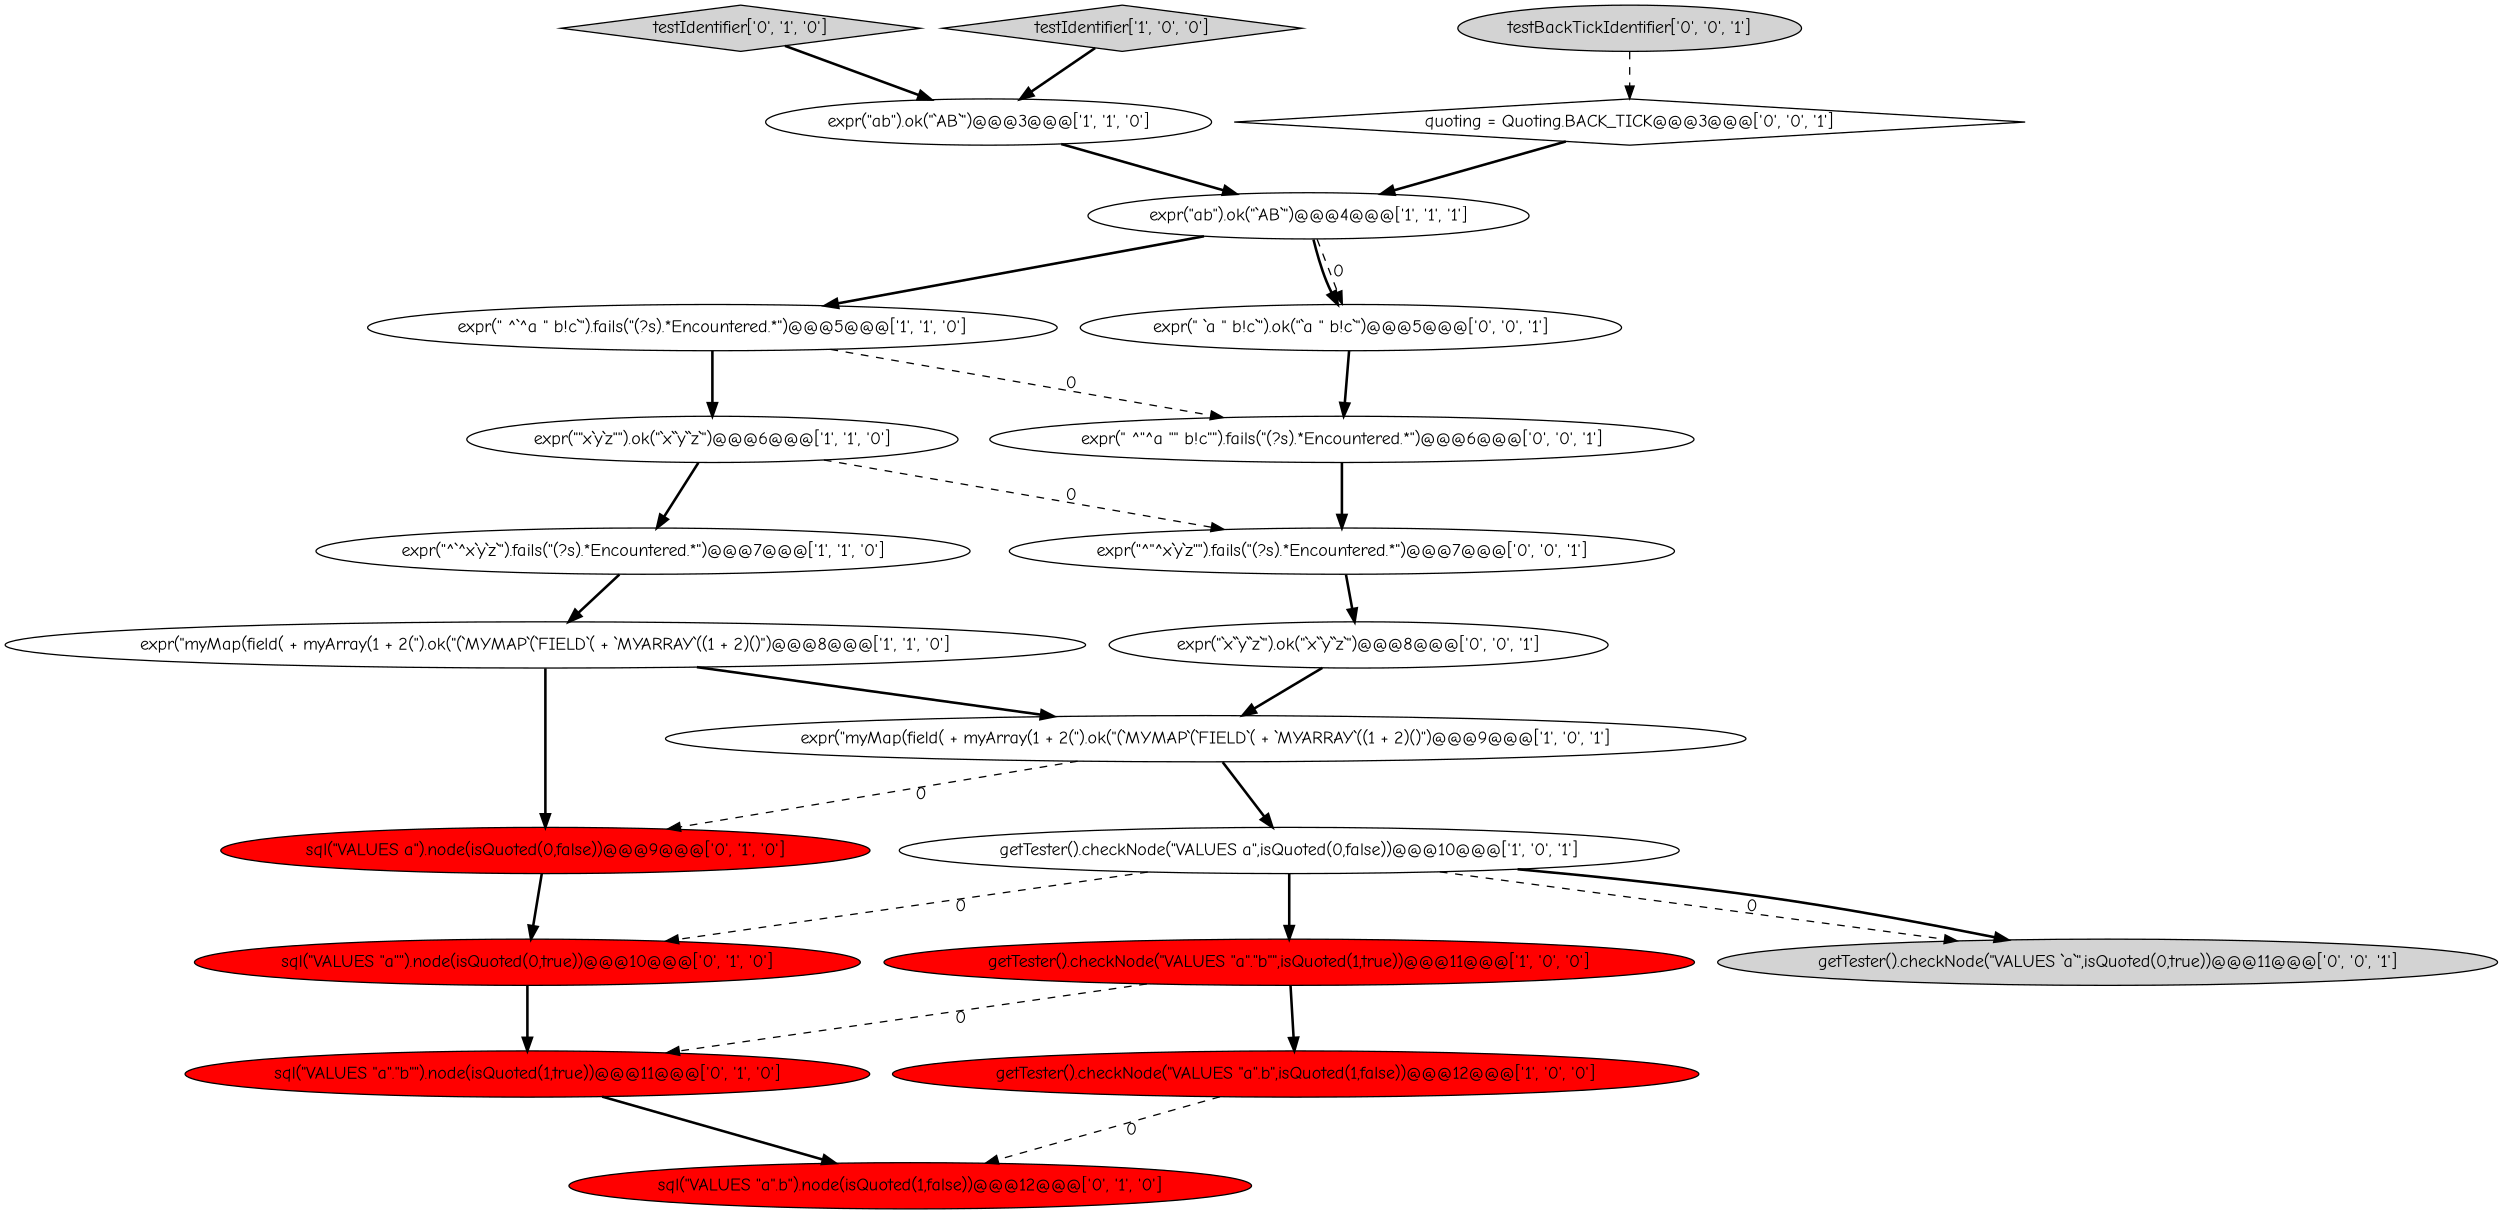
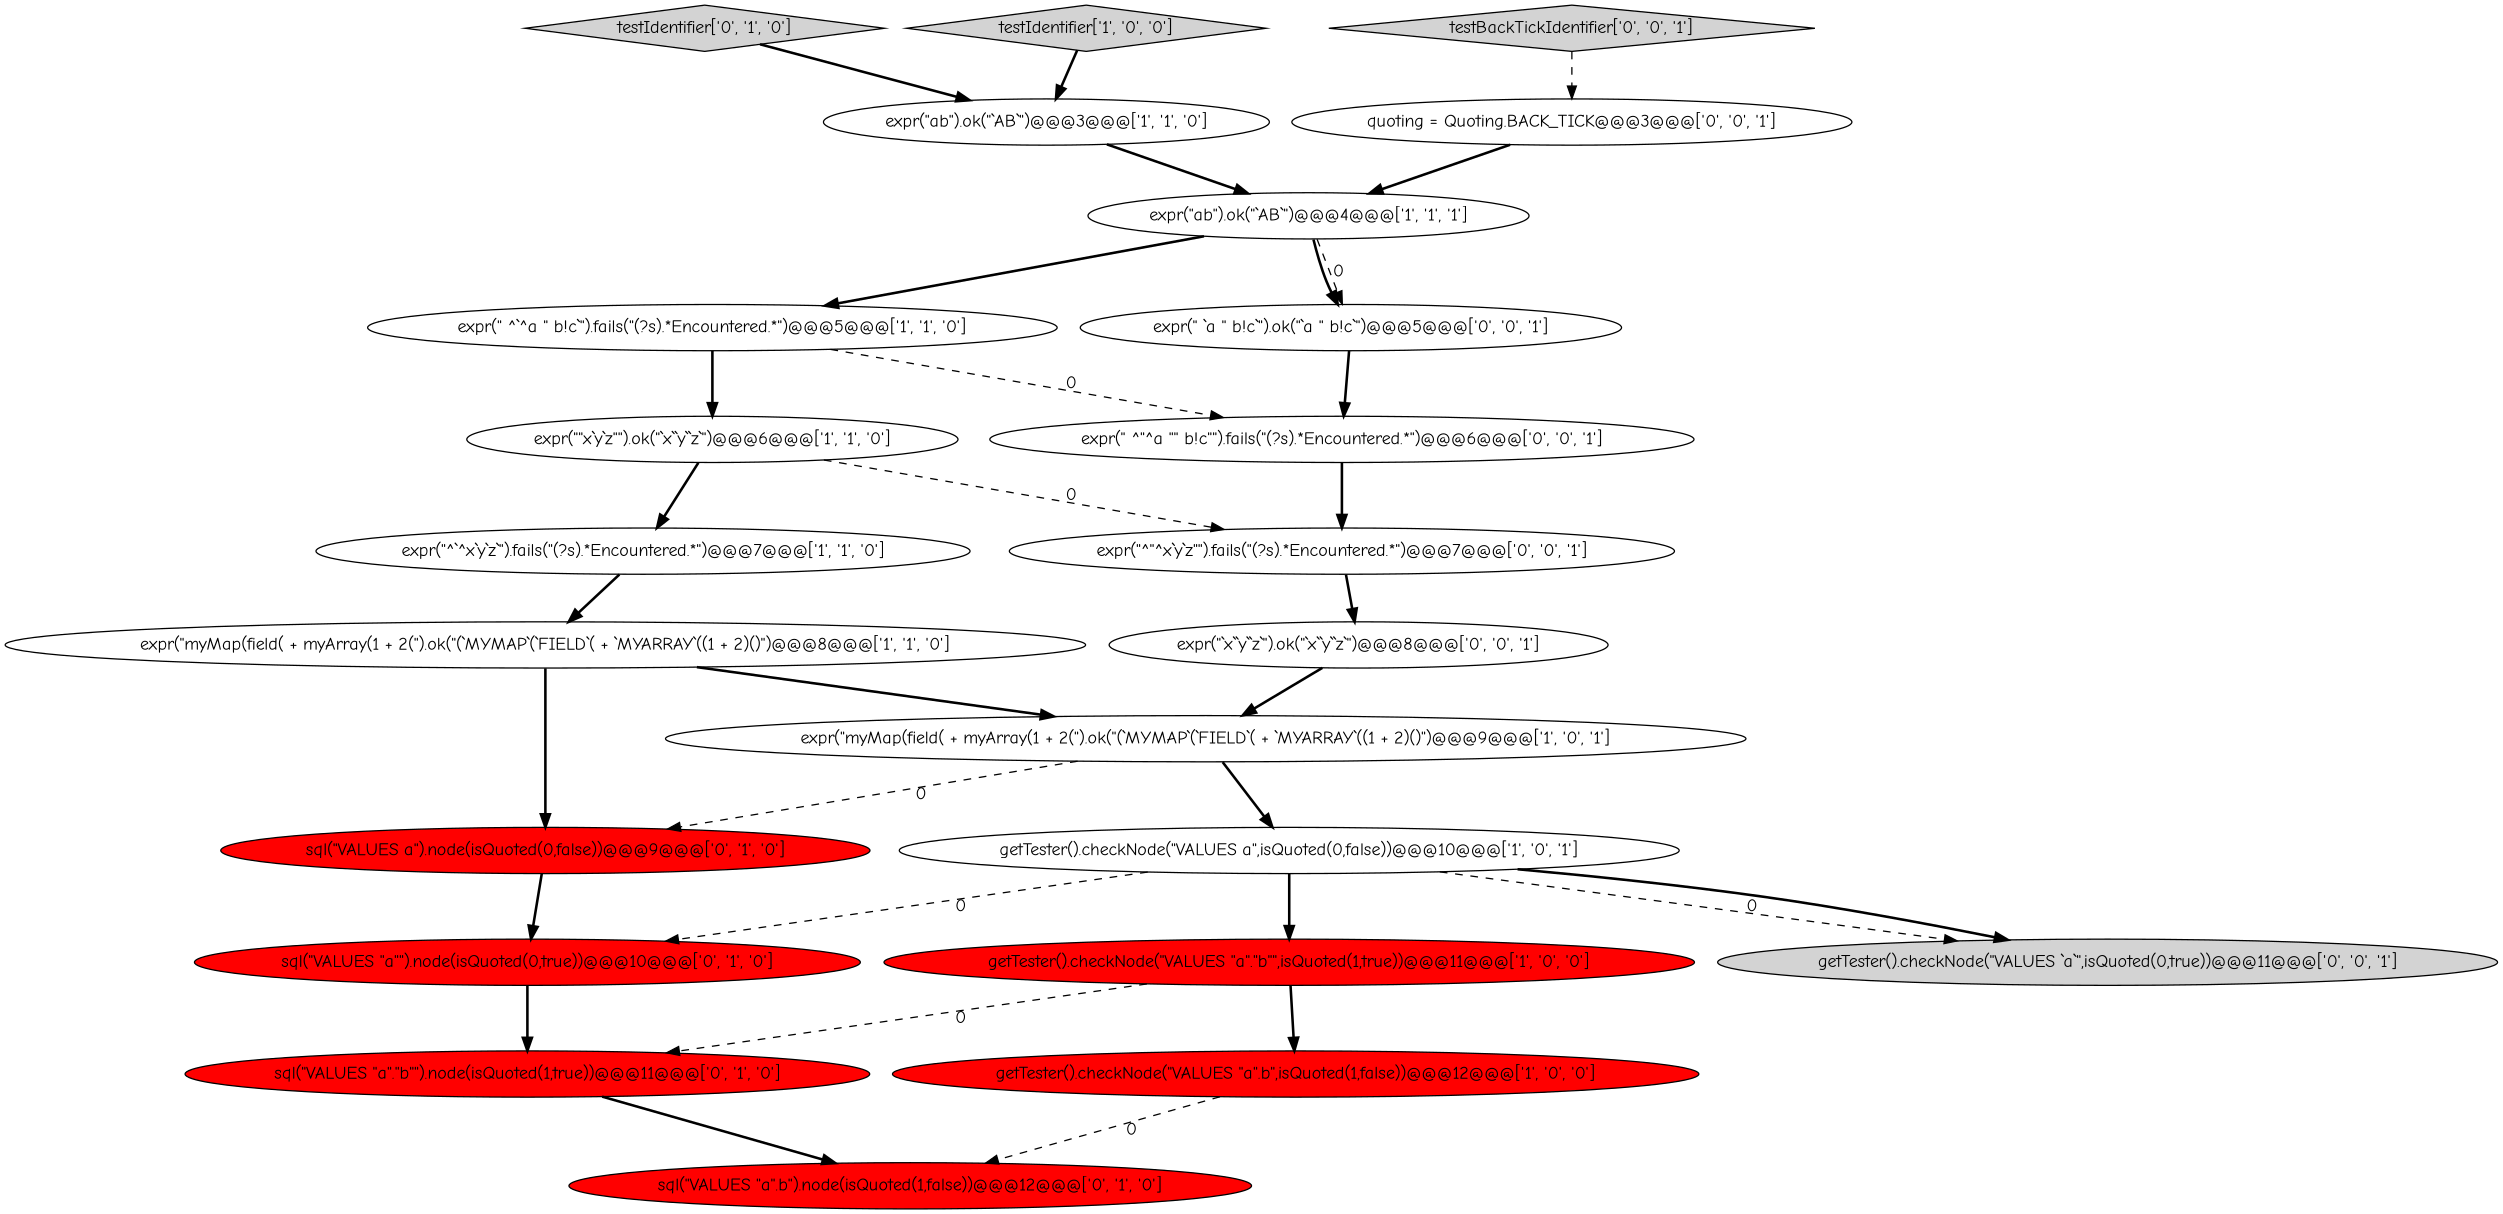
(1630, 28) -> (1572, 28)
(1630, 122) -> (1572, 122)
